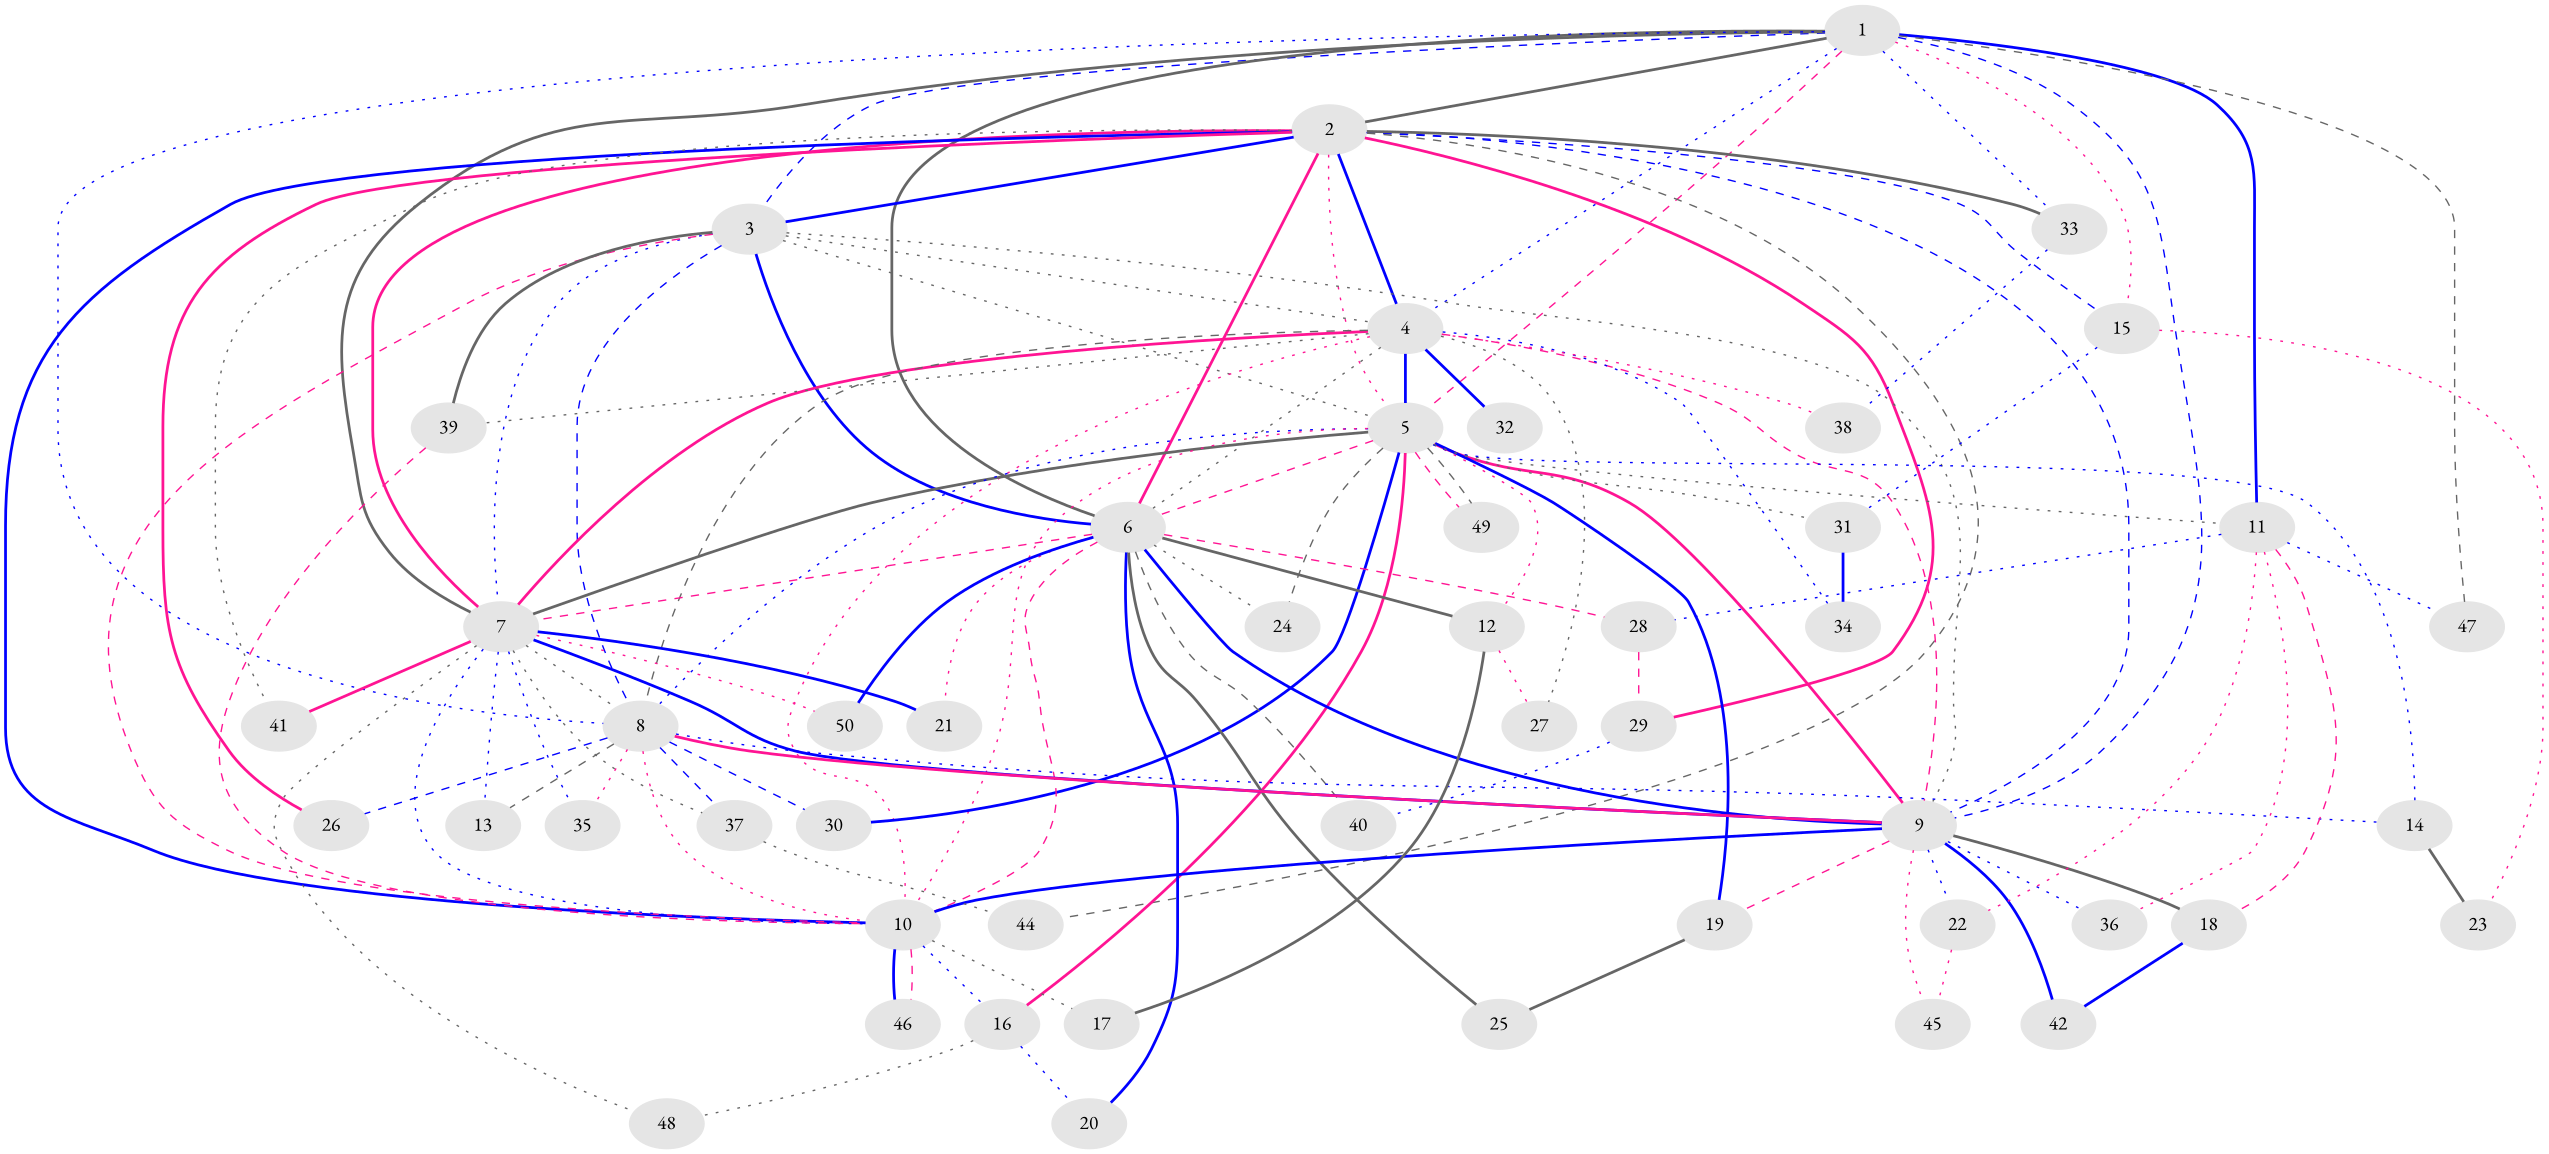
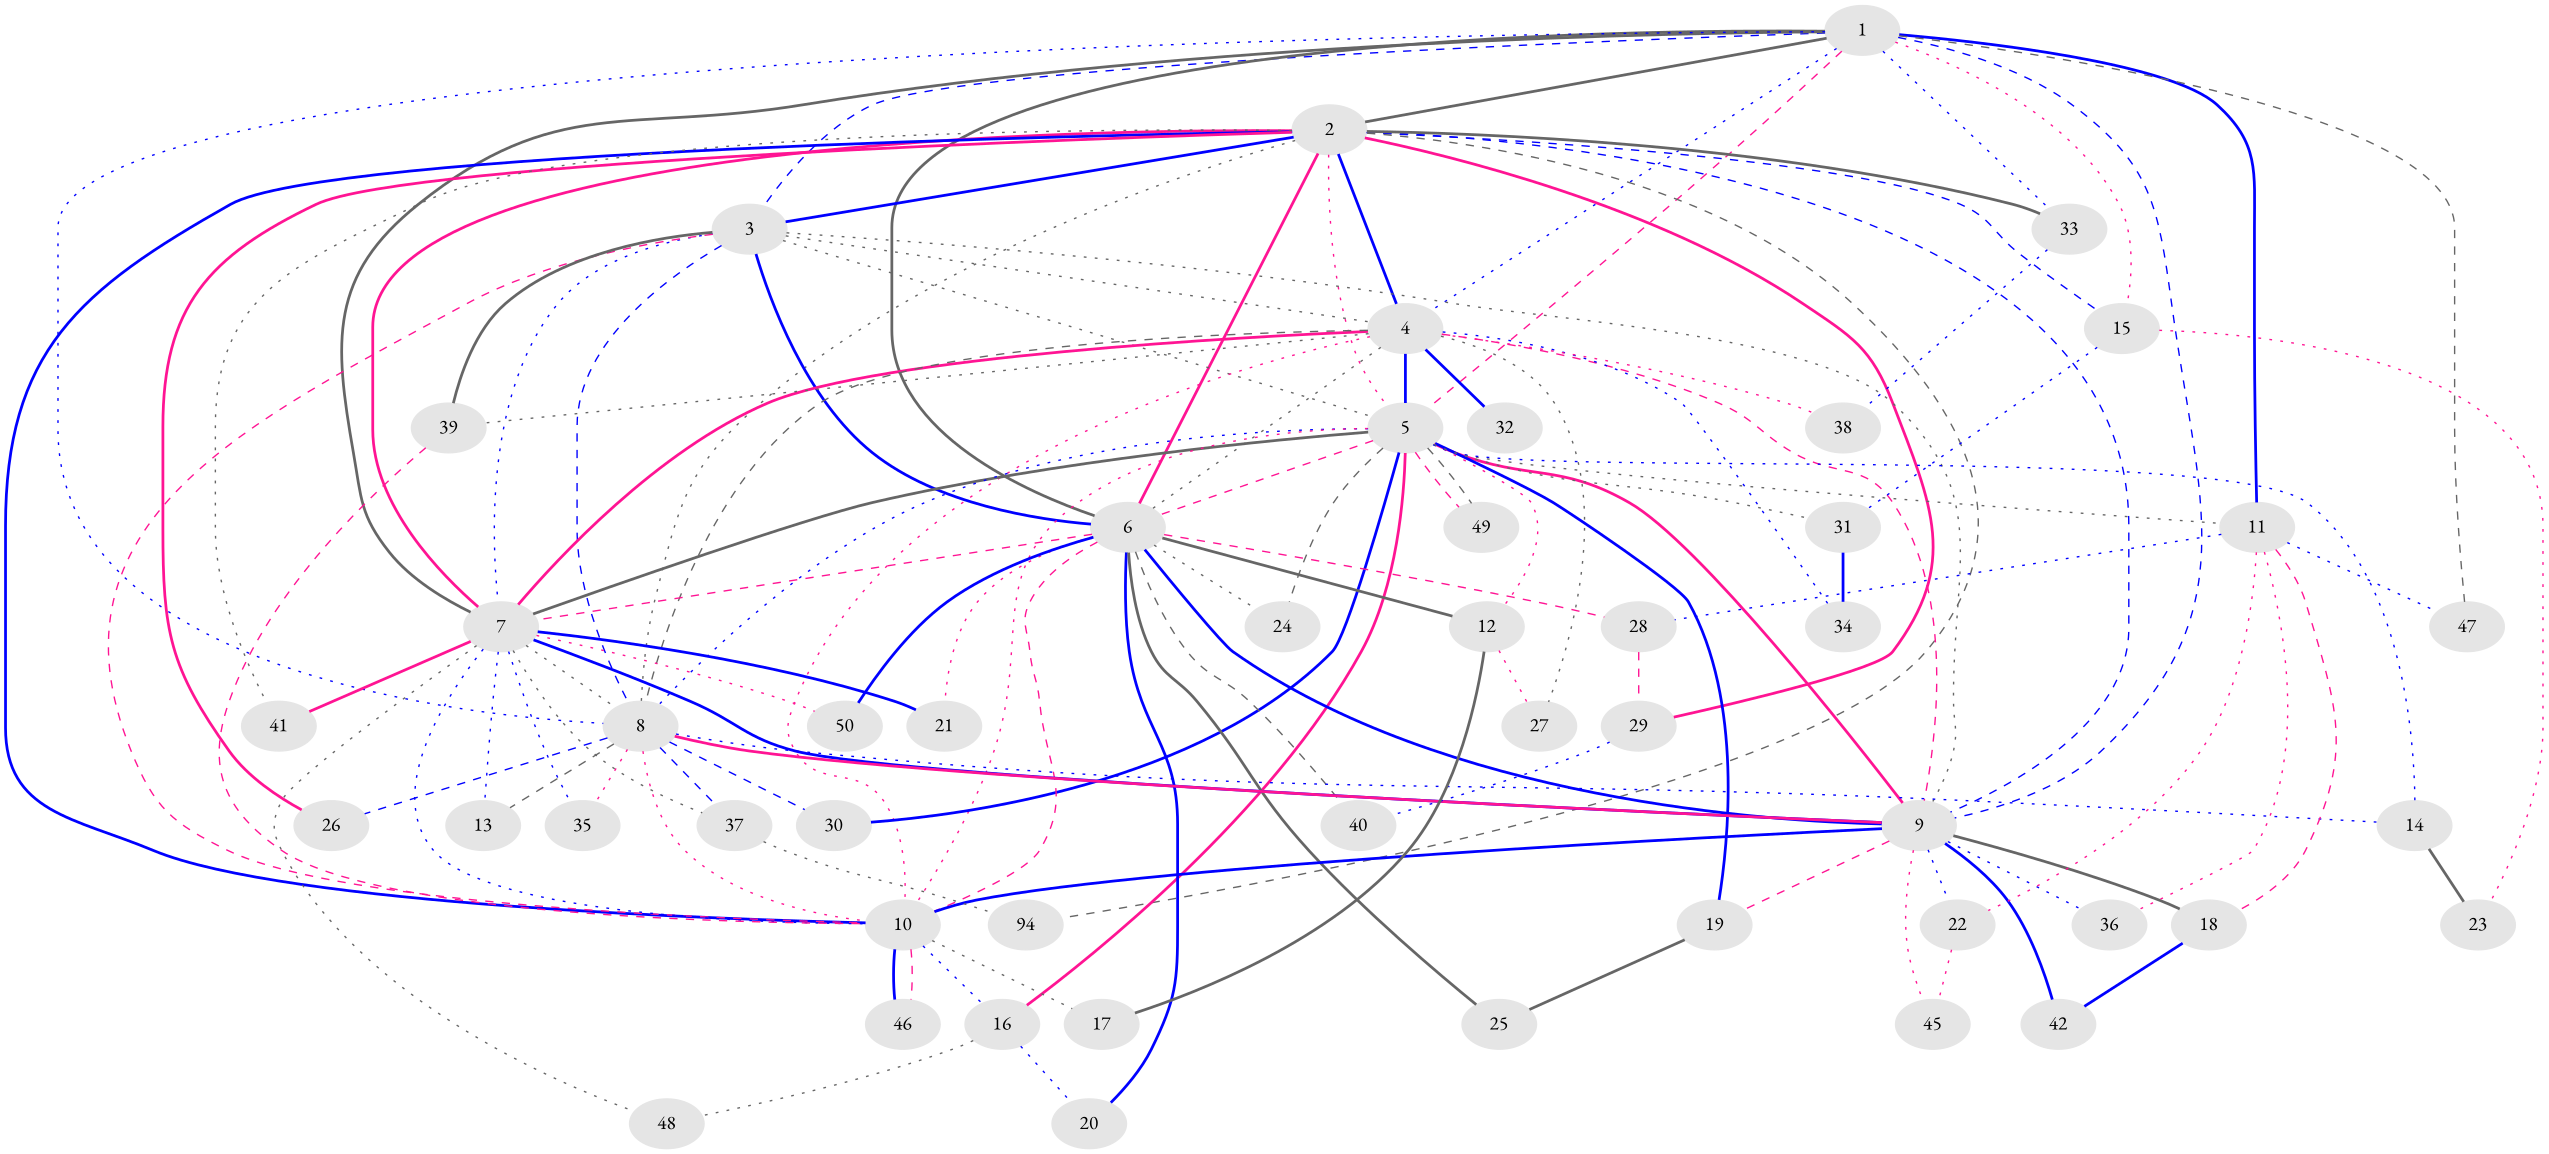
none -> (870, 325)
(1026, 925) -> (1026, 925)
